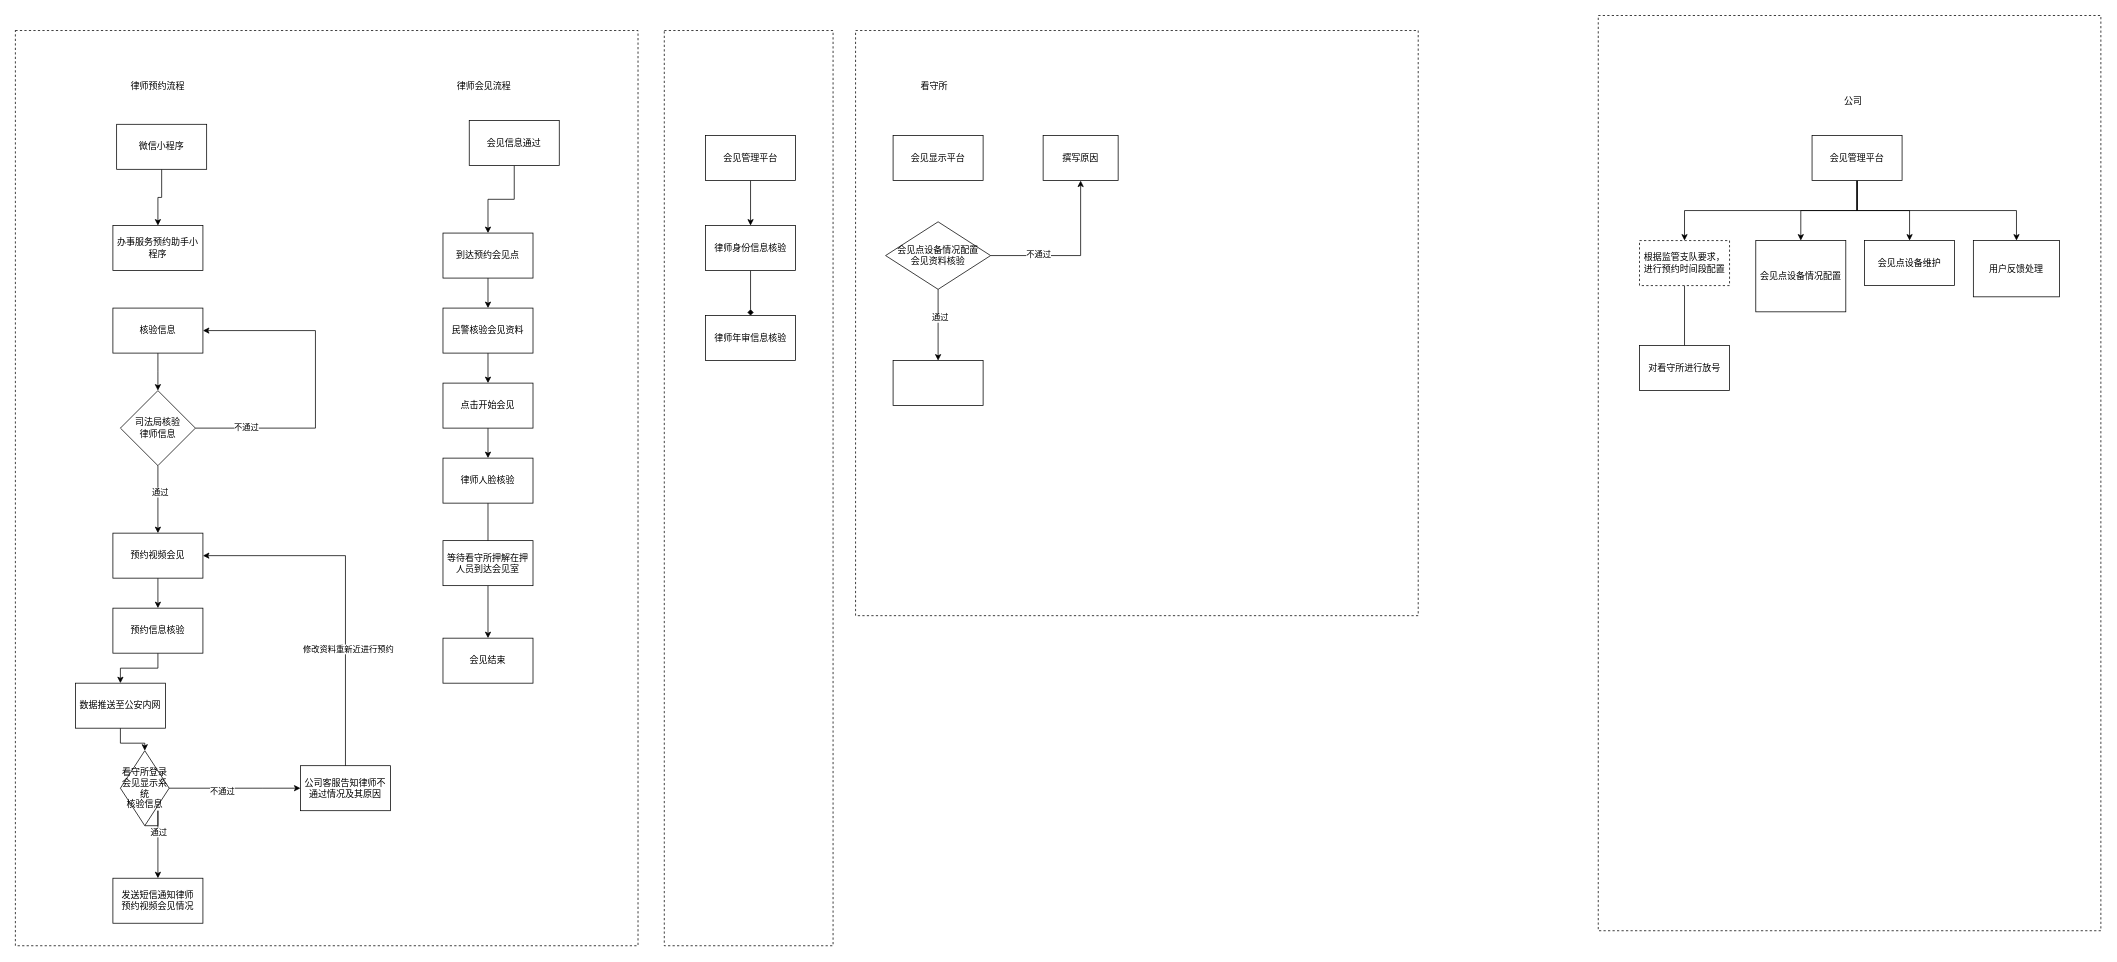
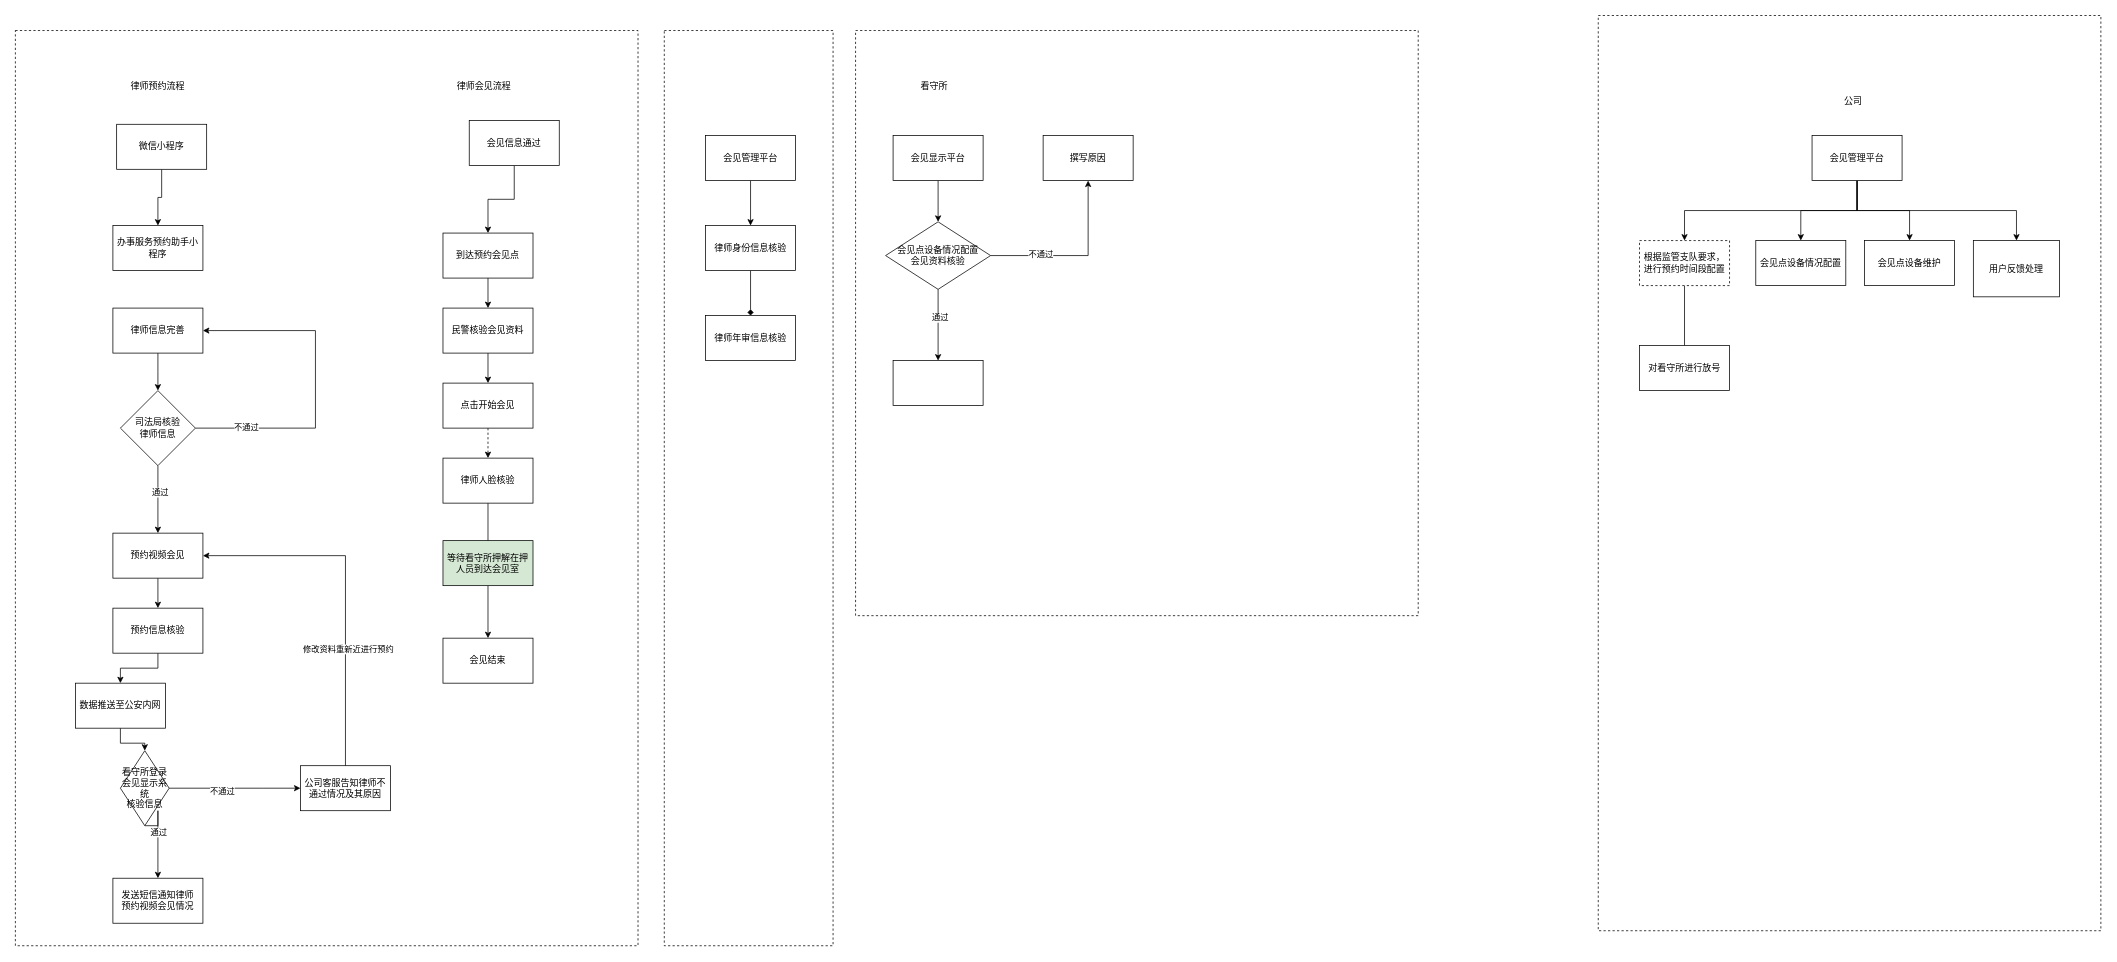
(1080, 158) -> (1088, 158)
none -> (938, 215)
(1800, 276) -> (1800, 263)
(158, 330) -> (158, 330)
(488, 440) -> (488, 440)
(488, 563) -> (488, 563)
